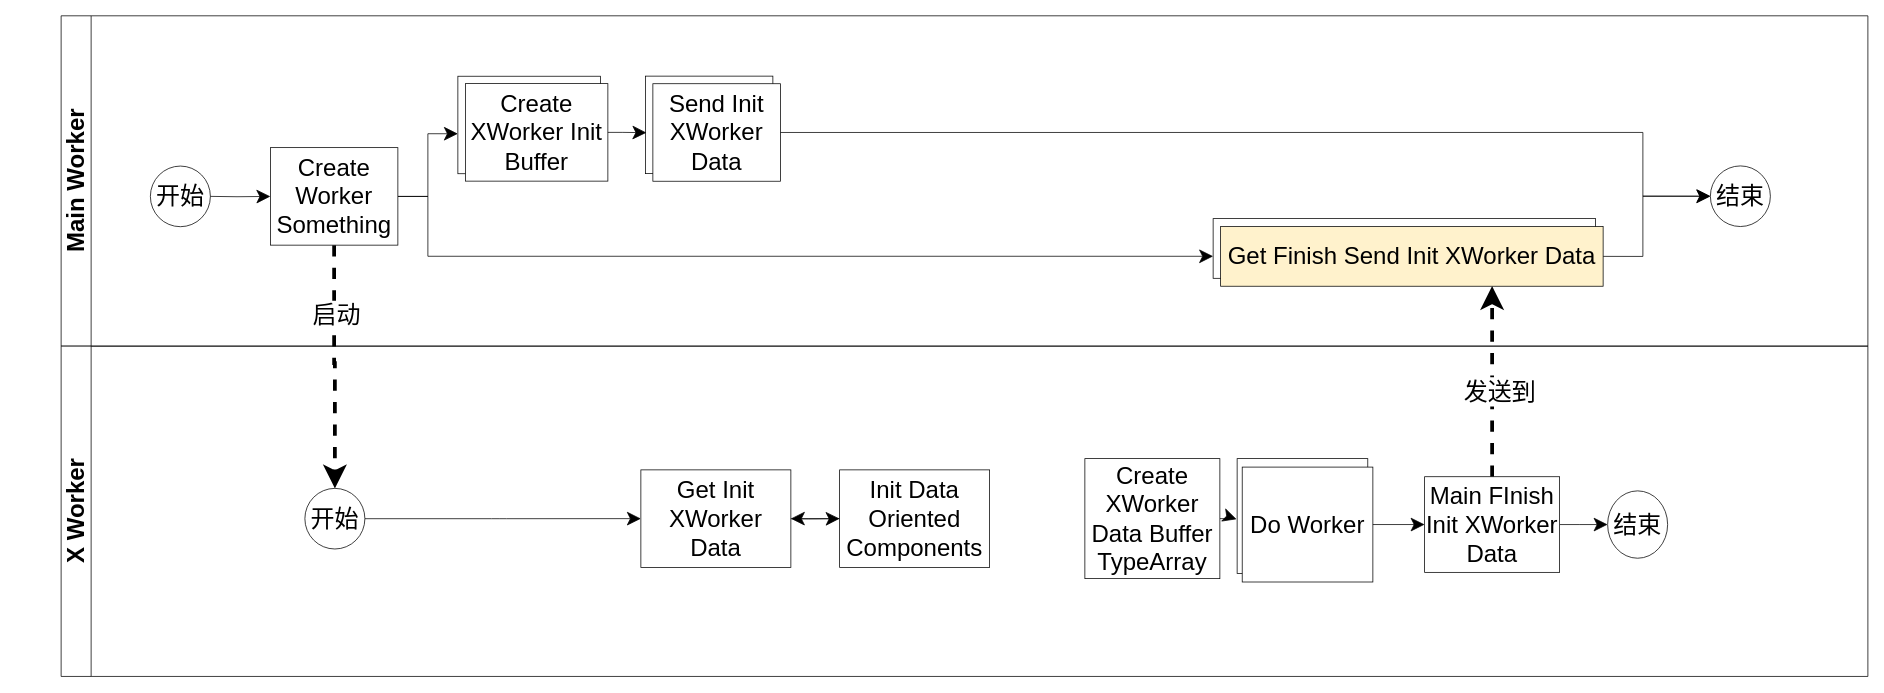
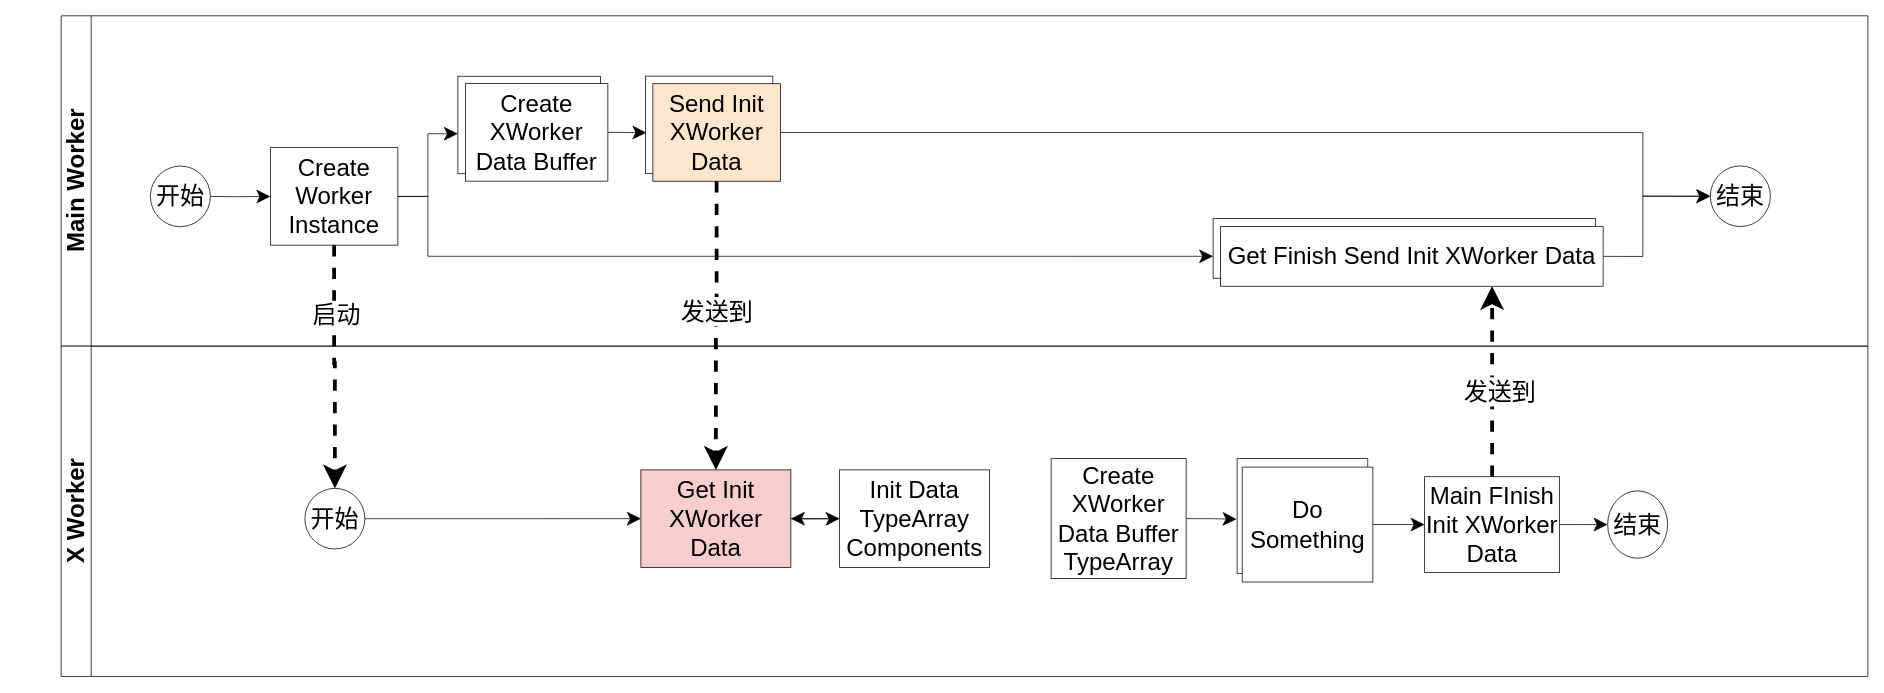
(537, 132) -> (537, 132)
(717, 132) -> (717, 132)
(334, 196) -> (334, 196)
(1412, 256) -> (1412, 256)
none -> (716, 309)
(716, 519) -> (716, 519)
(915, 519) -> (915, 519)
(1152, 519) -> (1119, 519)
(1308, 525) -> (1308, 525)
